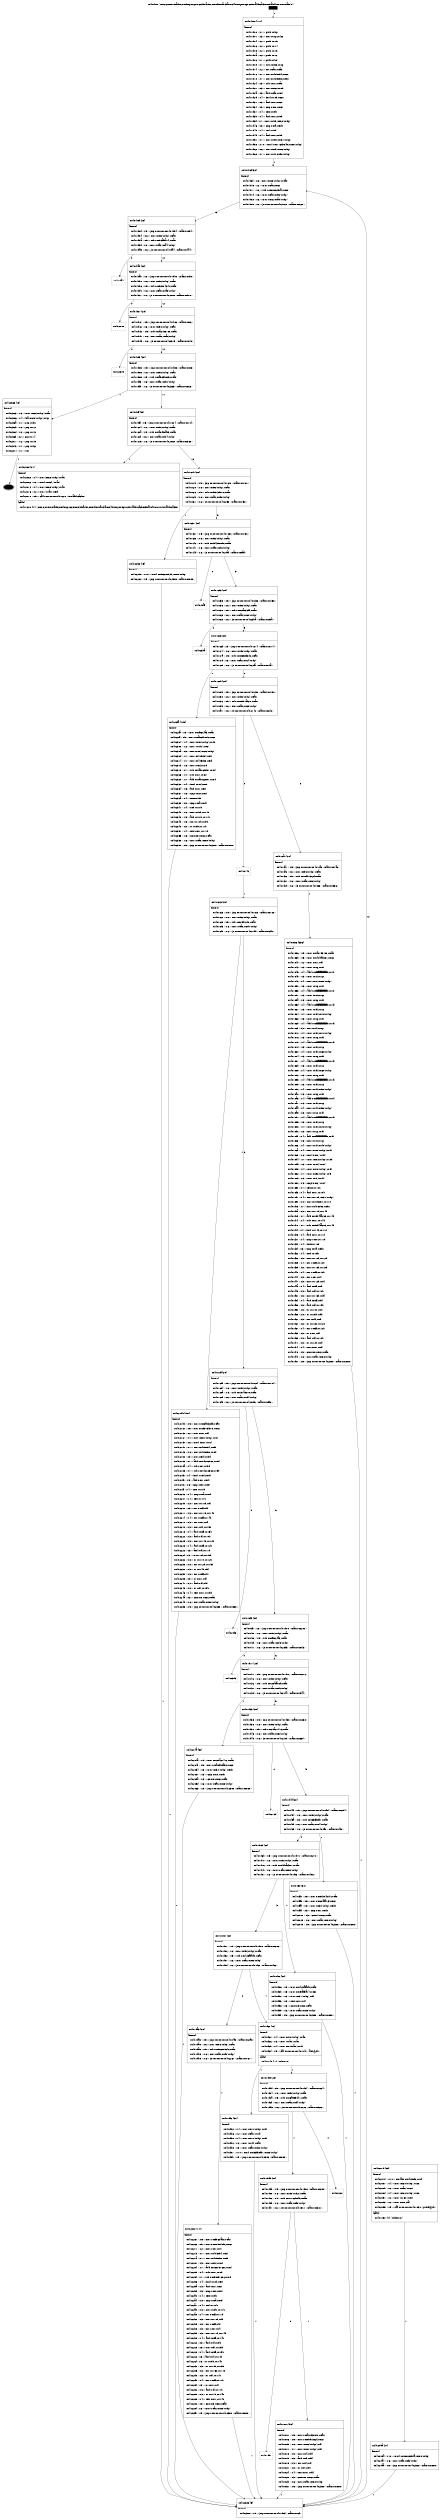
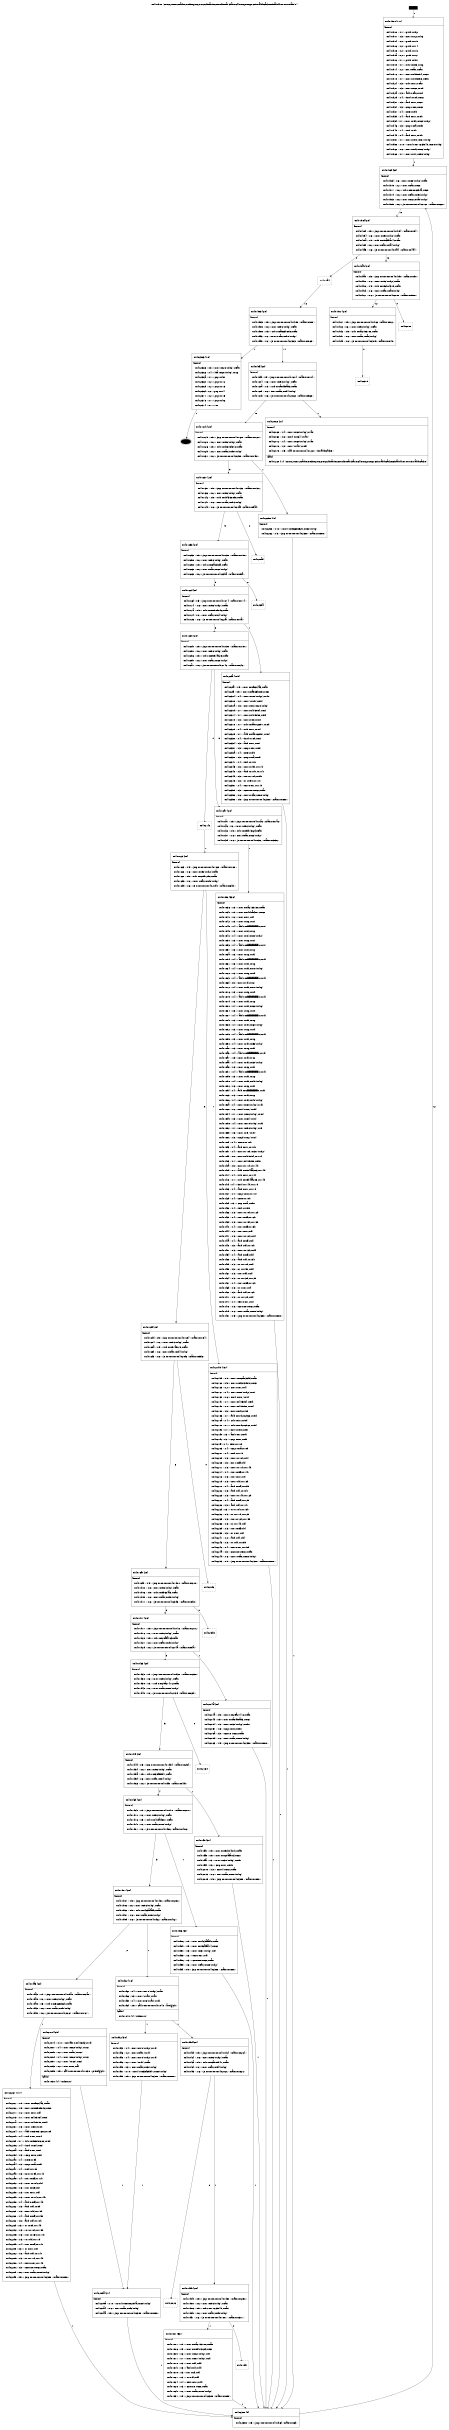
(162, 348) -> (311, 296)
(254, 2330) -> (135, 2184)
